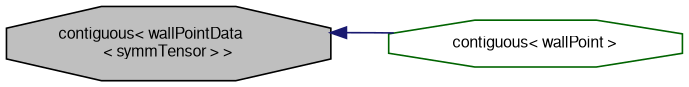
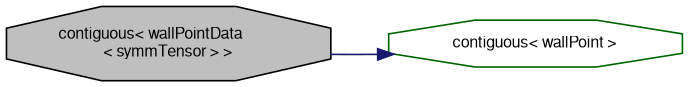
(370, 33) -> (354, 54)
